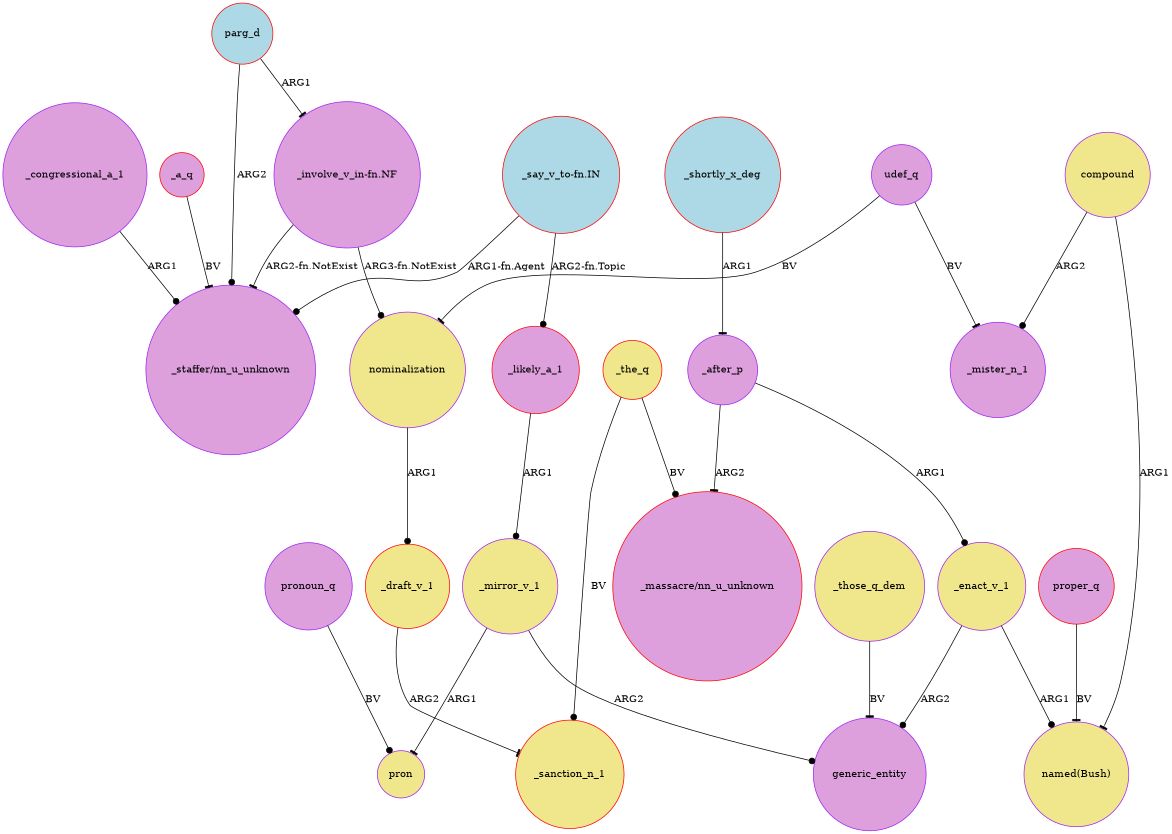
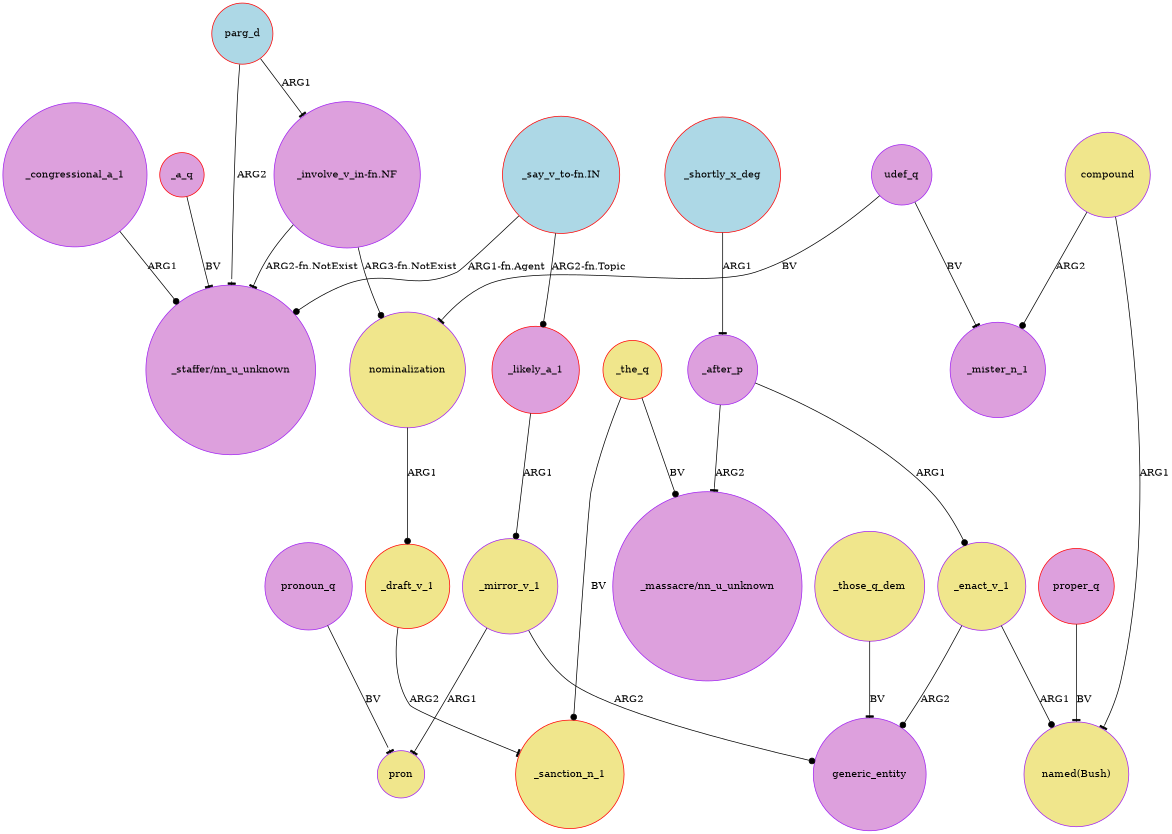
(234, 172) -> (234, 172)
(707, 586) -> (707, 586)
(358, 687) -> (358, 687)
